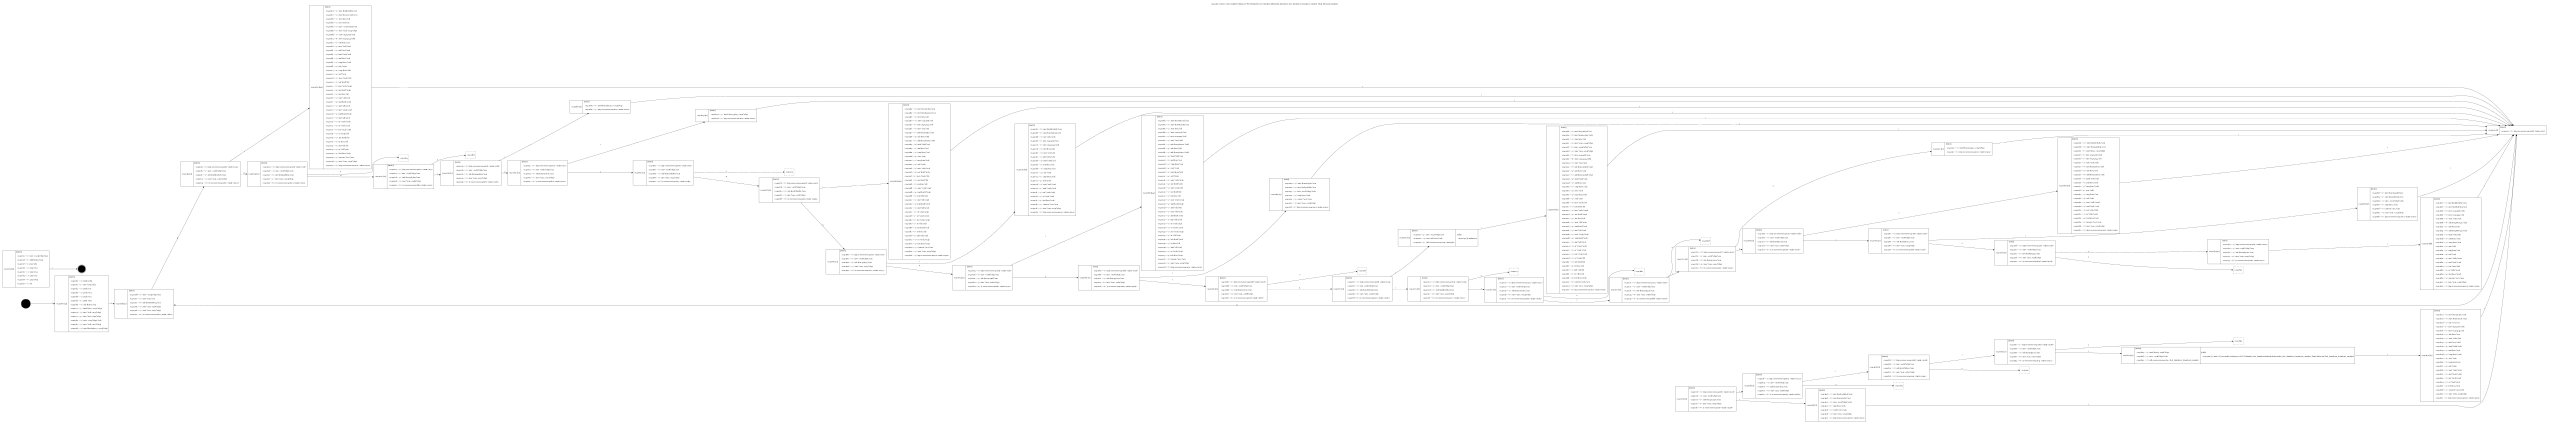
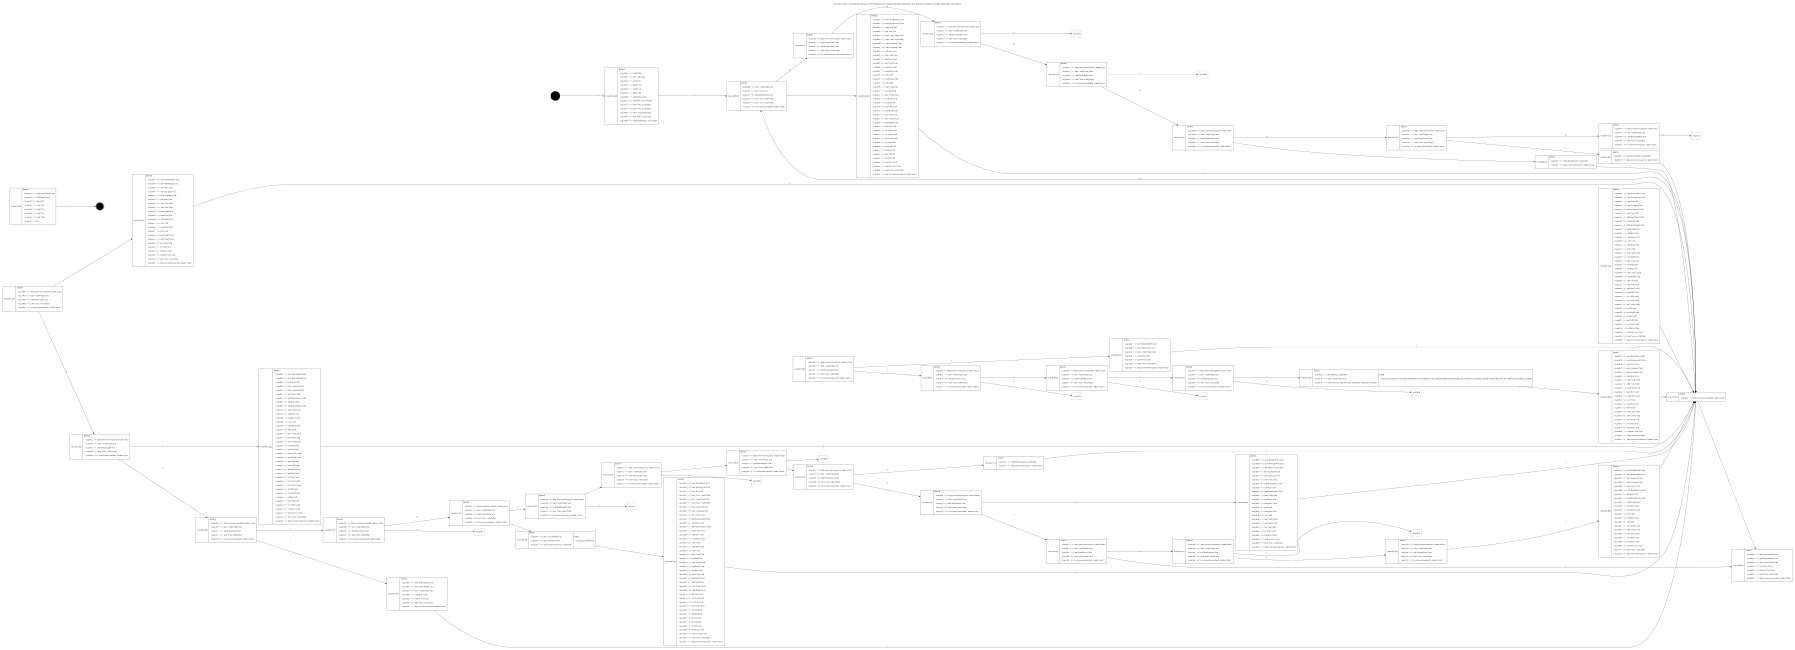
(269, 135) -> (821, 96)
(2471, 175) -> (1726, 475)
(789, 190) -> none
